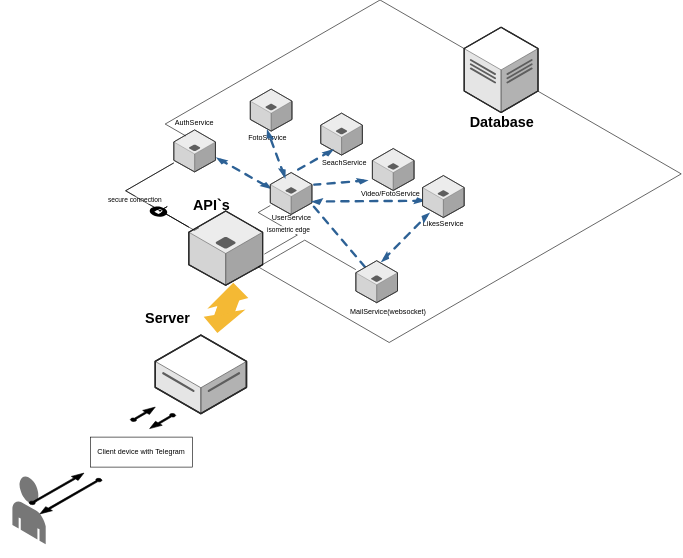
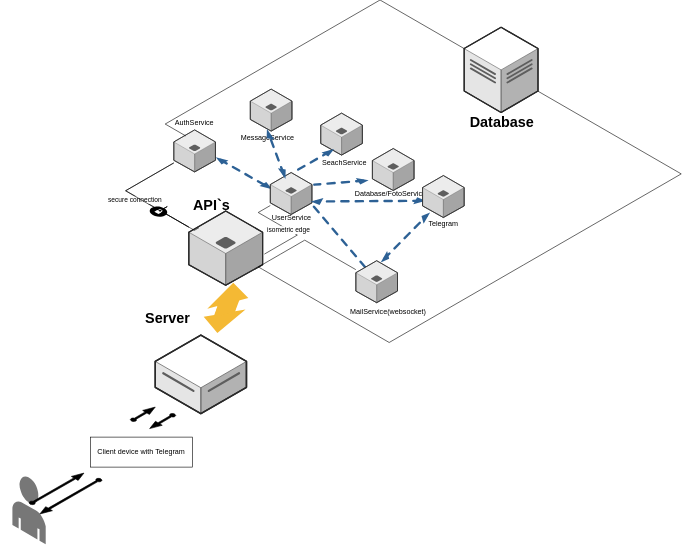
(268, 138) -> (268, 138)
(391, 194) -> (391, 194)
(443, 224) -> (443, 224)
